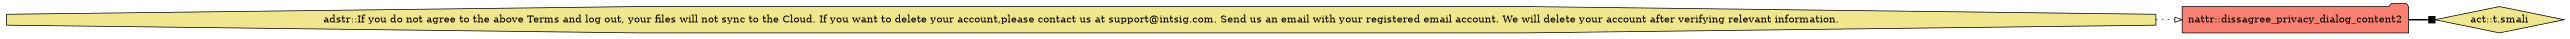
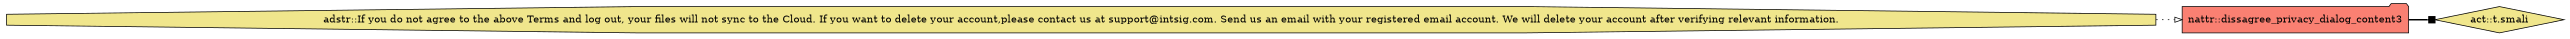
(2295, 20) -> (2295, 20)
